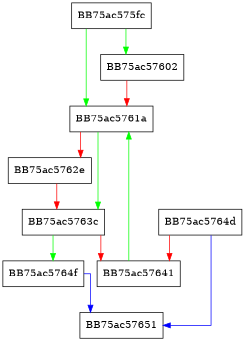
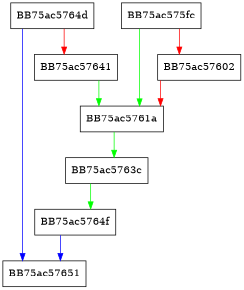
(126, 38) -> (179, 38)
(50, 171) -> none
(101, 244) -> none
